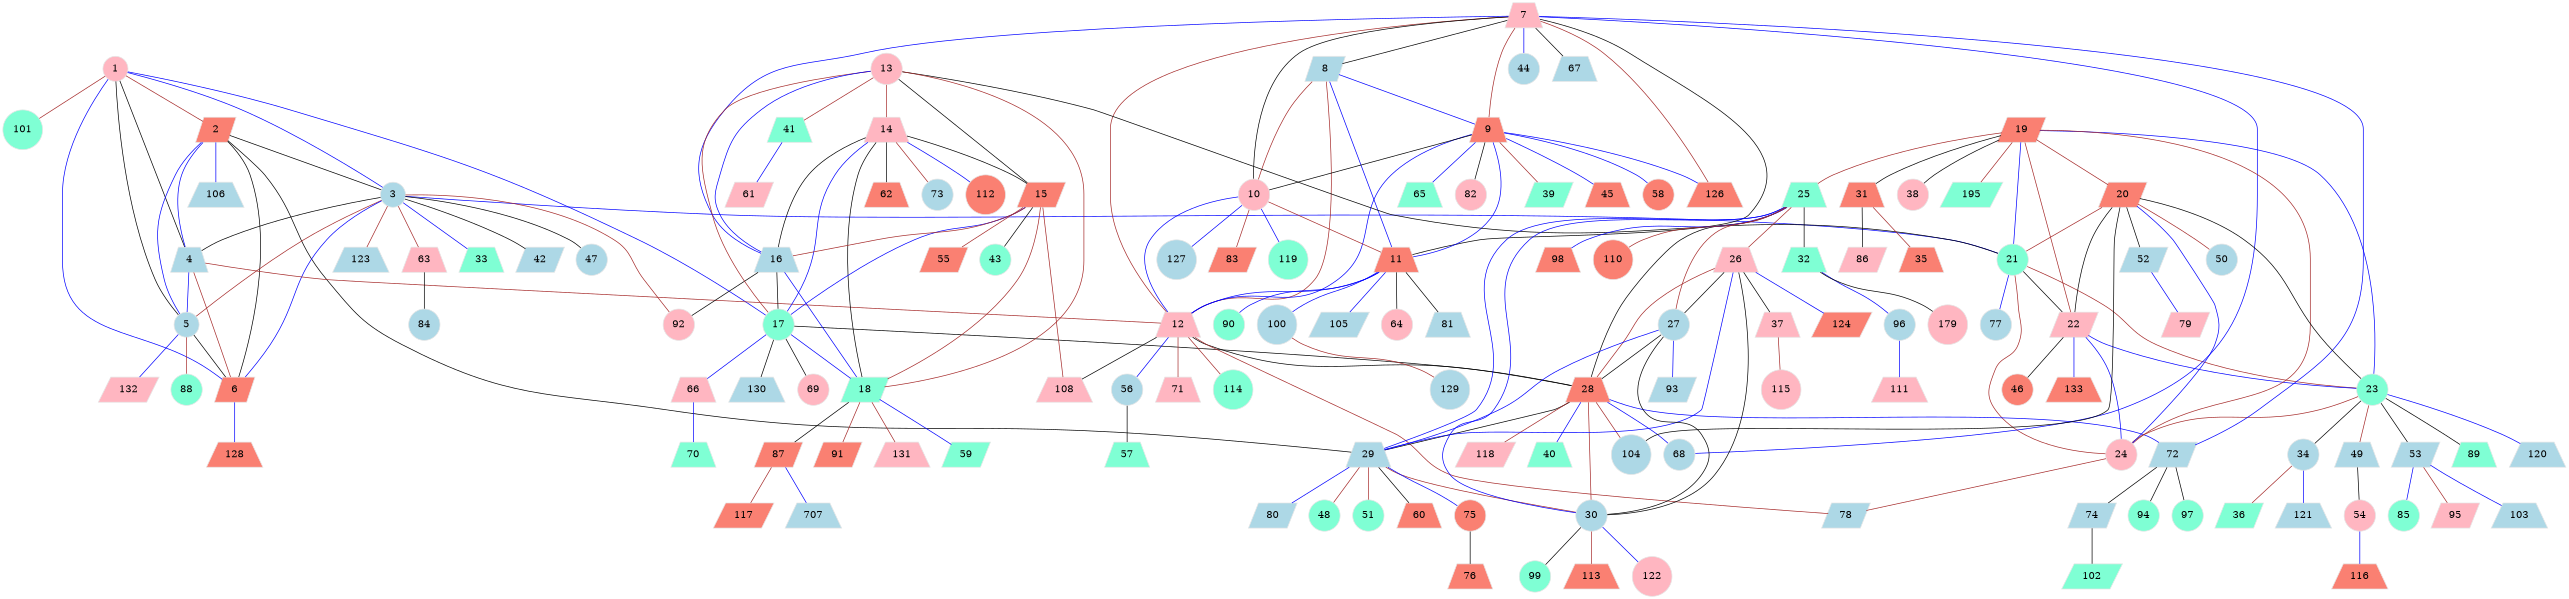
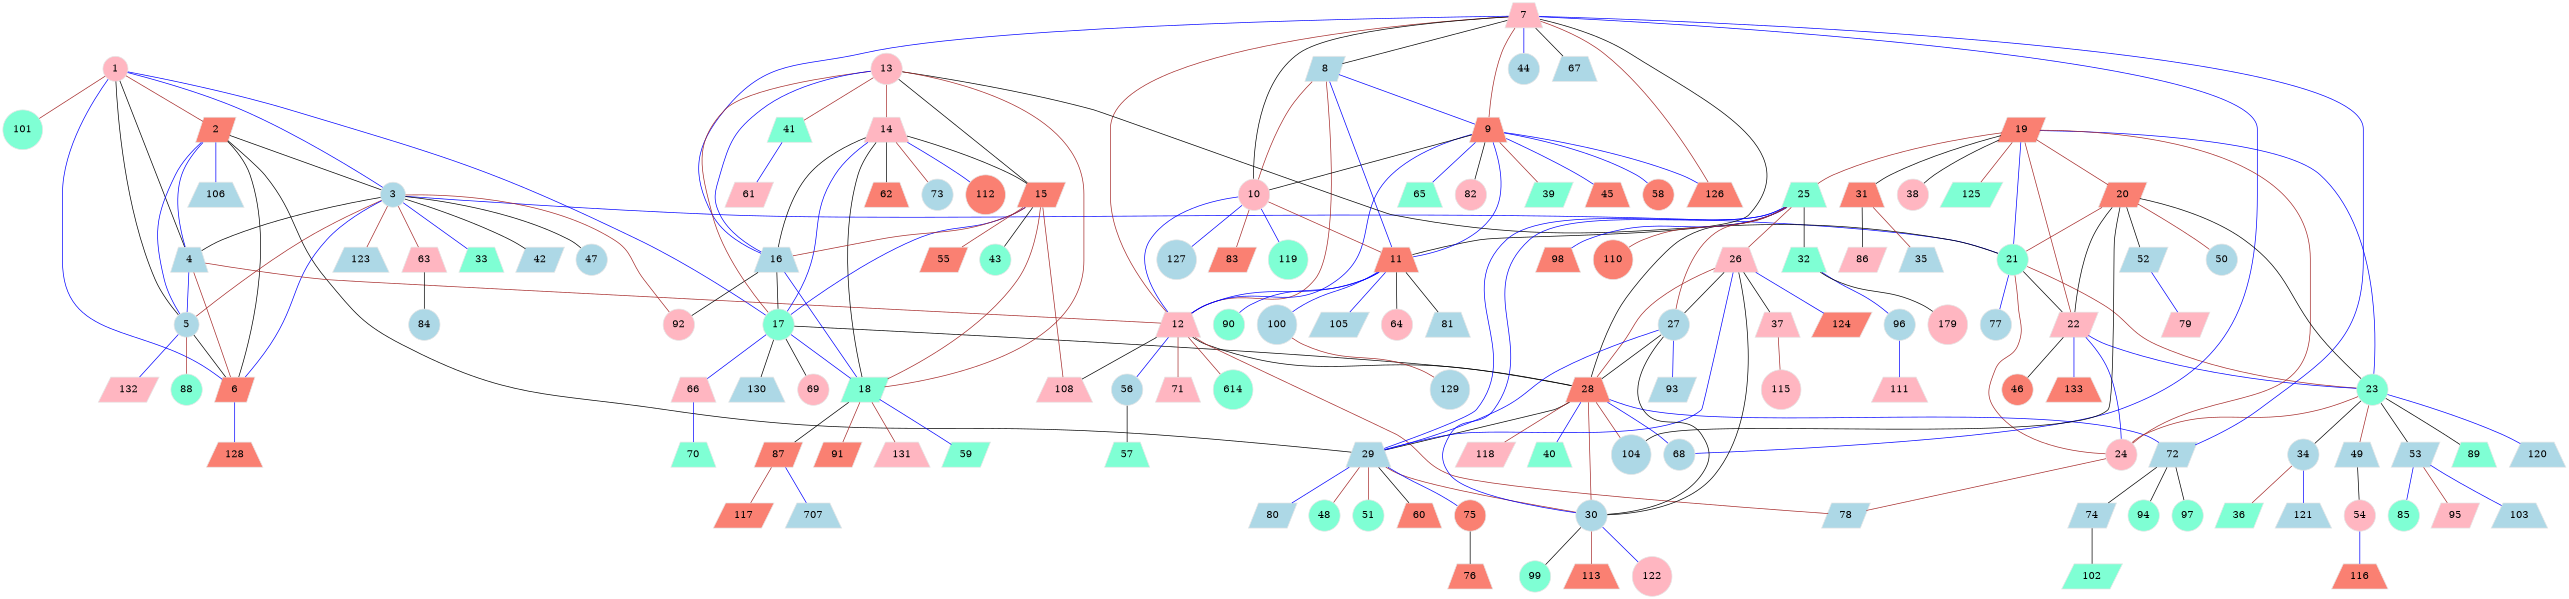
(1971, 195) -> (1971, 195)
(1921, 260) -> (1921, 260)
(2219, 326) -> none
(1233, 390) -> (1233, 390)
